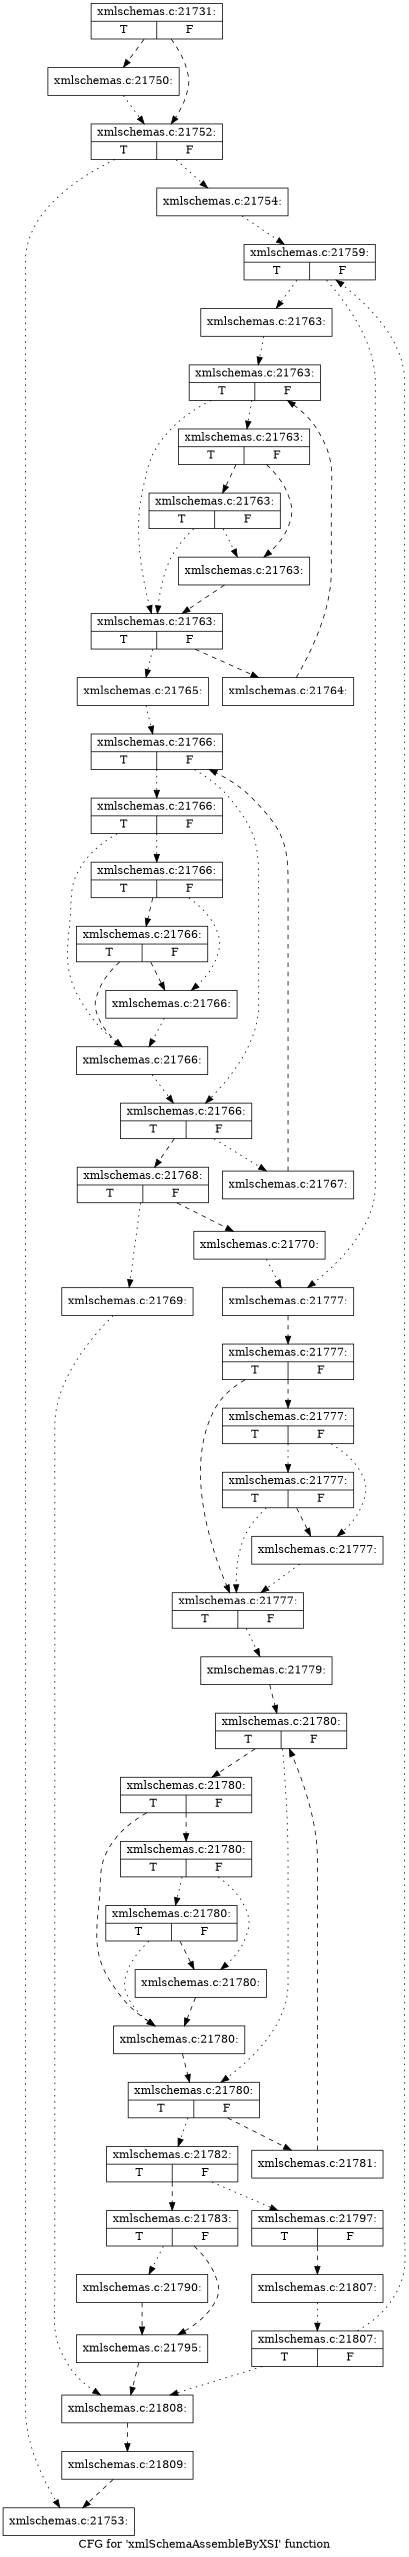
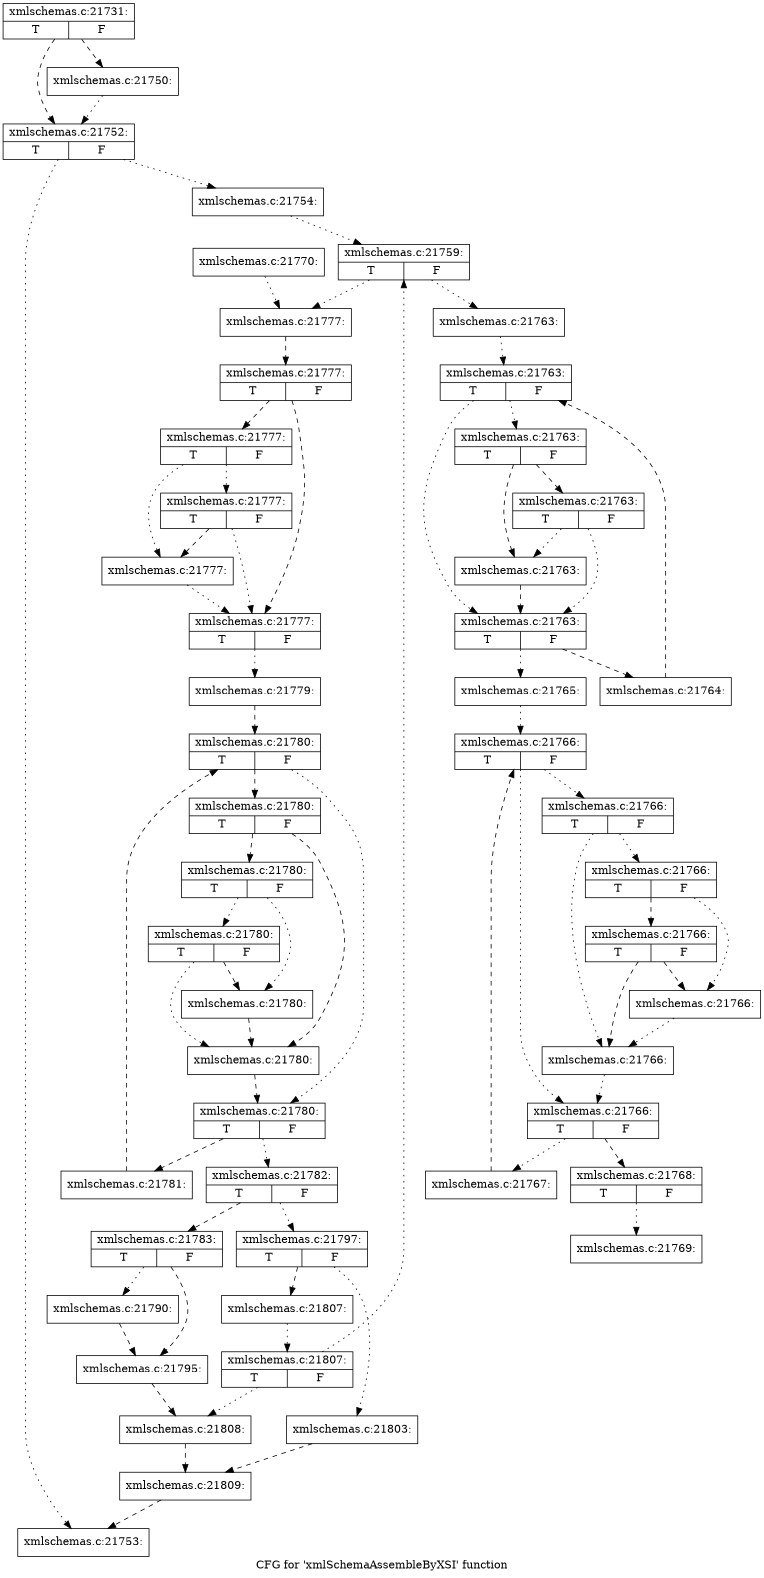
(202, 1215) -> none
none -> (352, 1430)
(55, 1851) -> none
